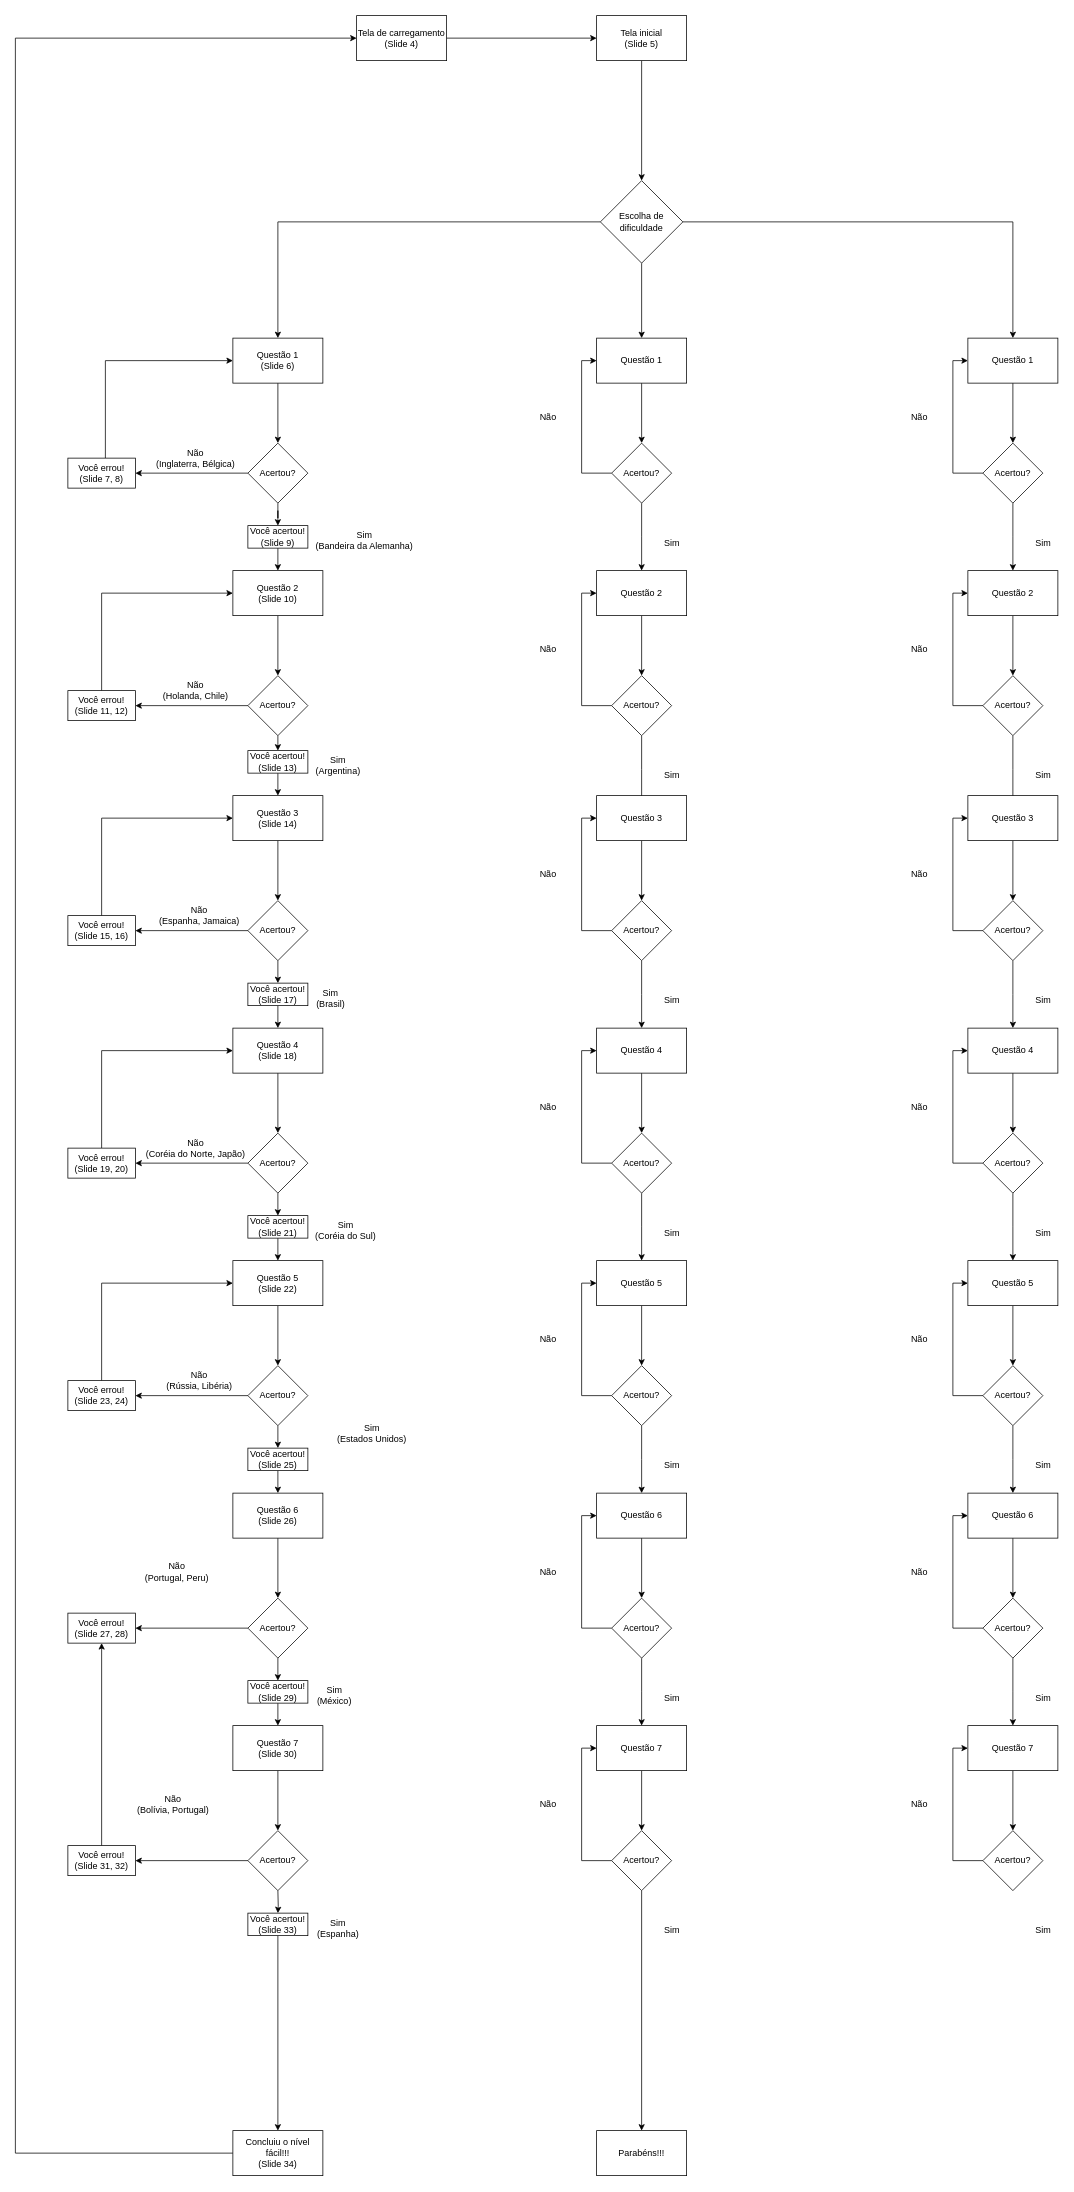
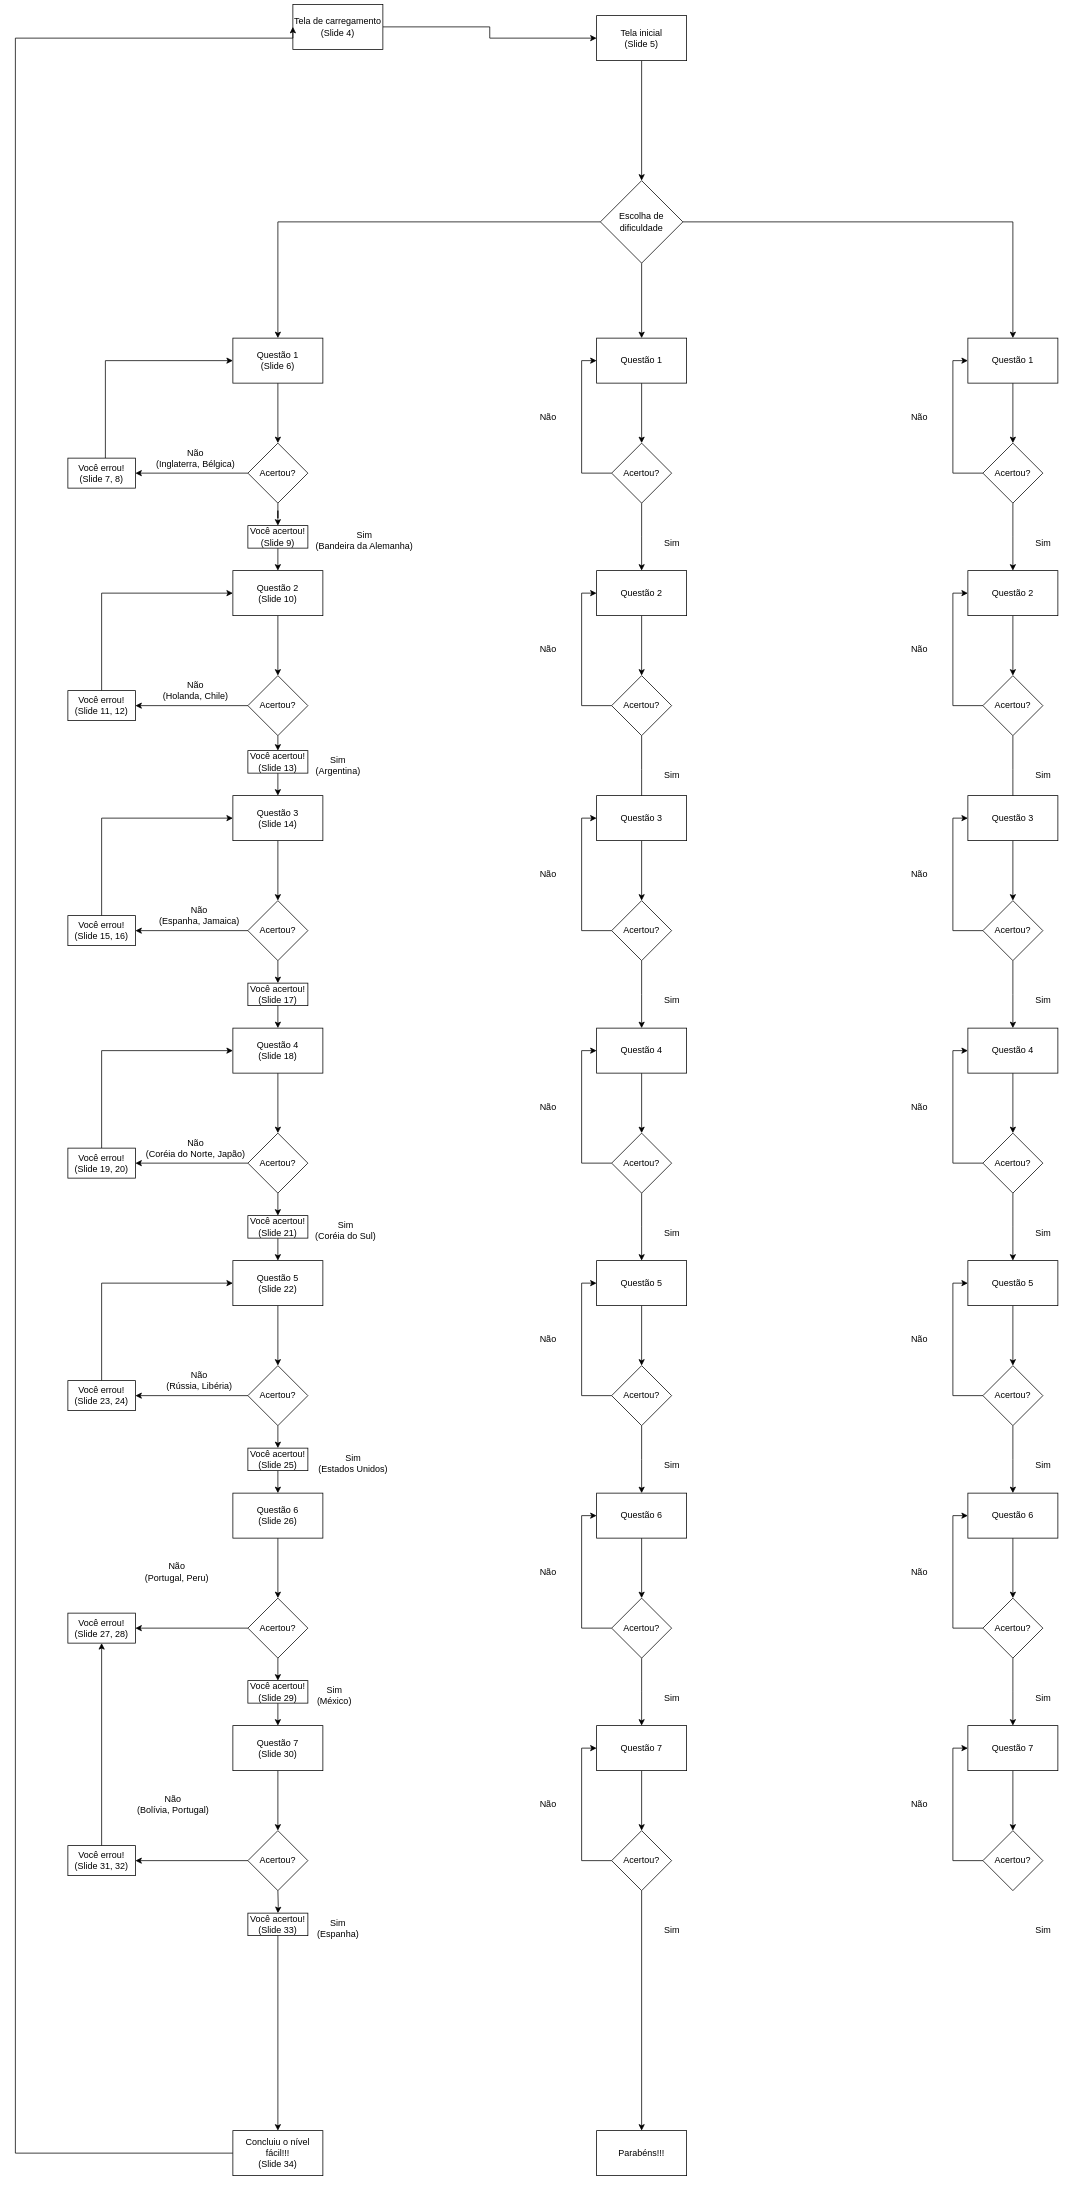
(402, 38) -> (338, 27)
(330, 998) -> none
(372, 1433) -> (353, 1463)
